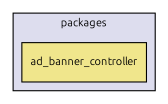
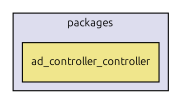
(84, 62) -> (91, 62)
